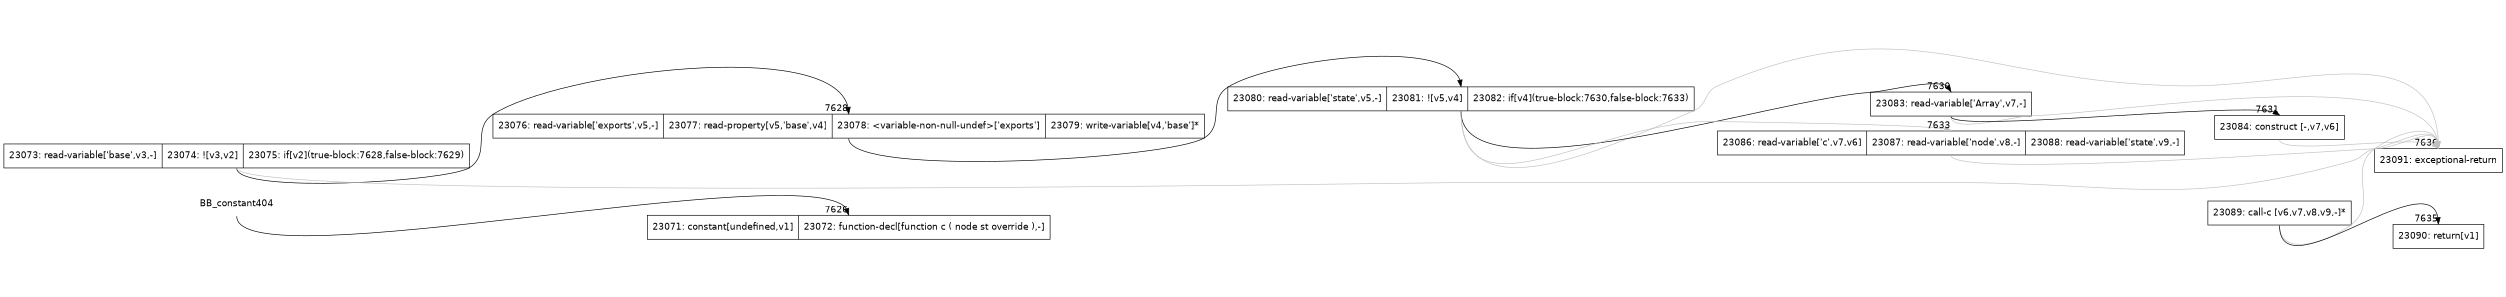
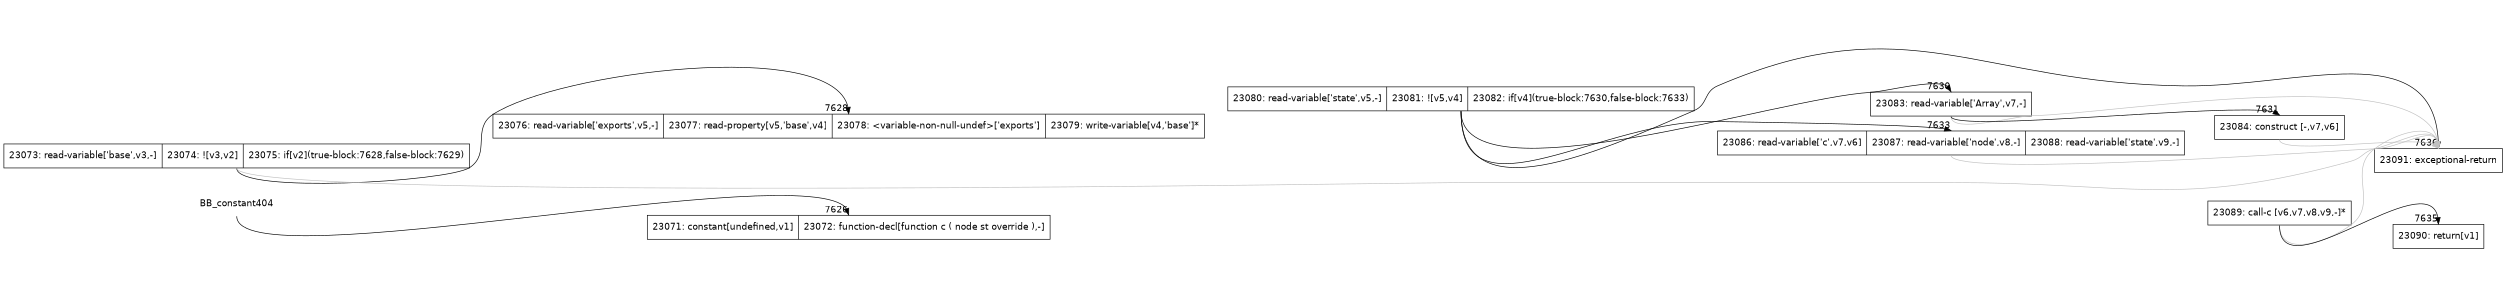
(1939, 54) -> (1939, 54)
(1684, 124) -> (1684, 124)
(1175, 146) -> none
